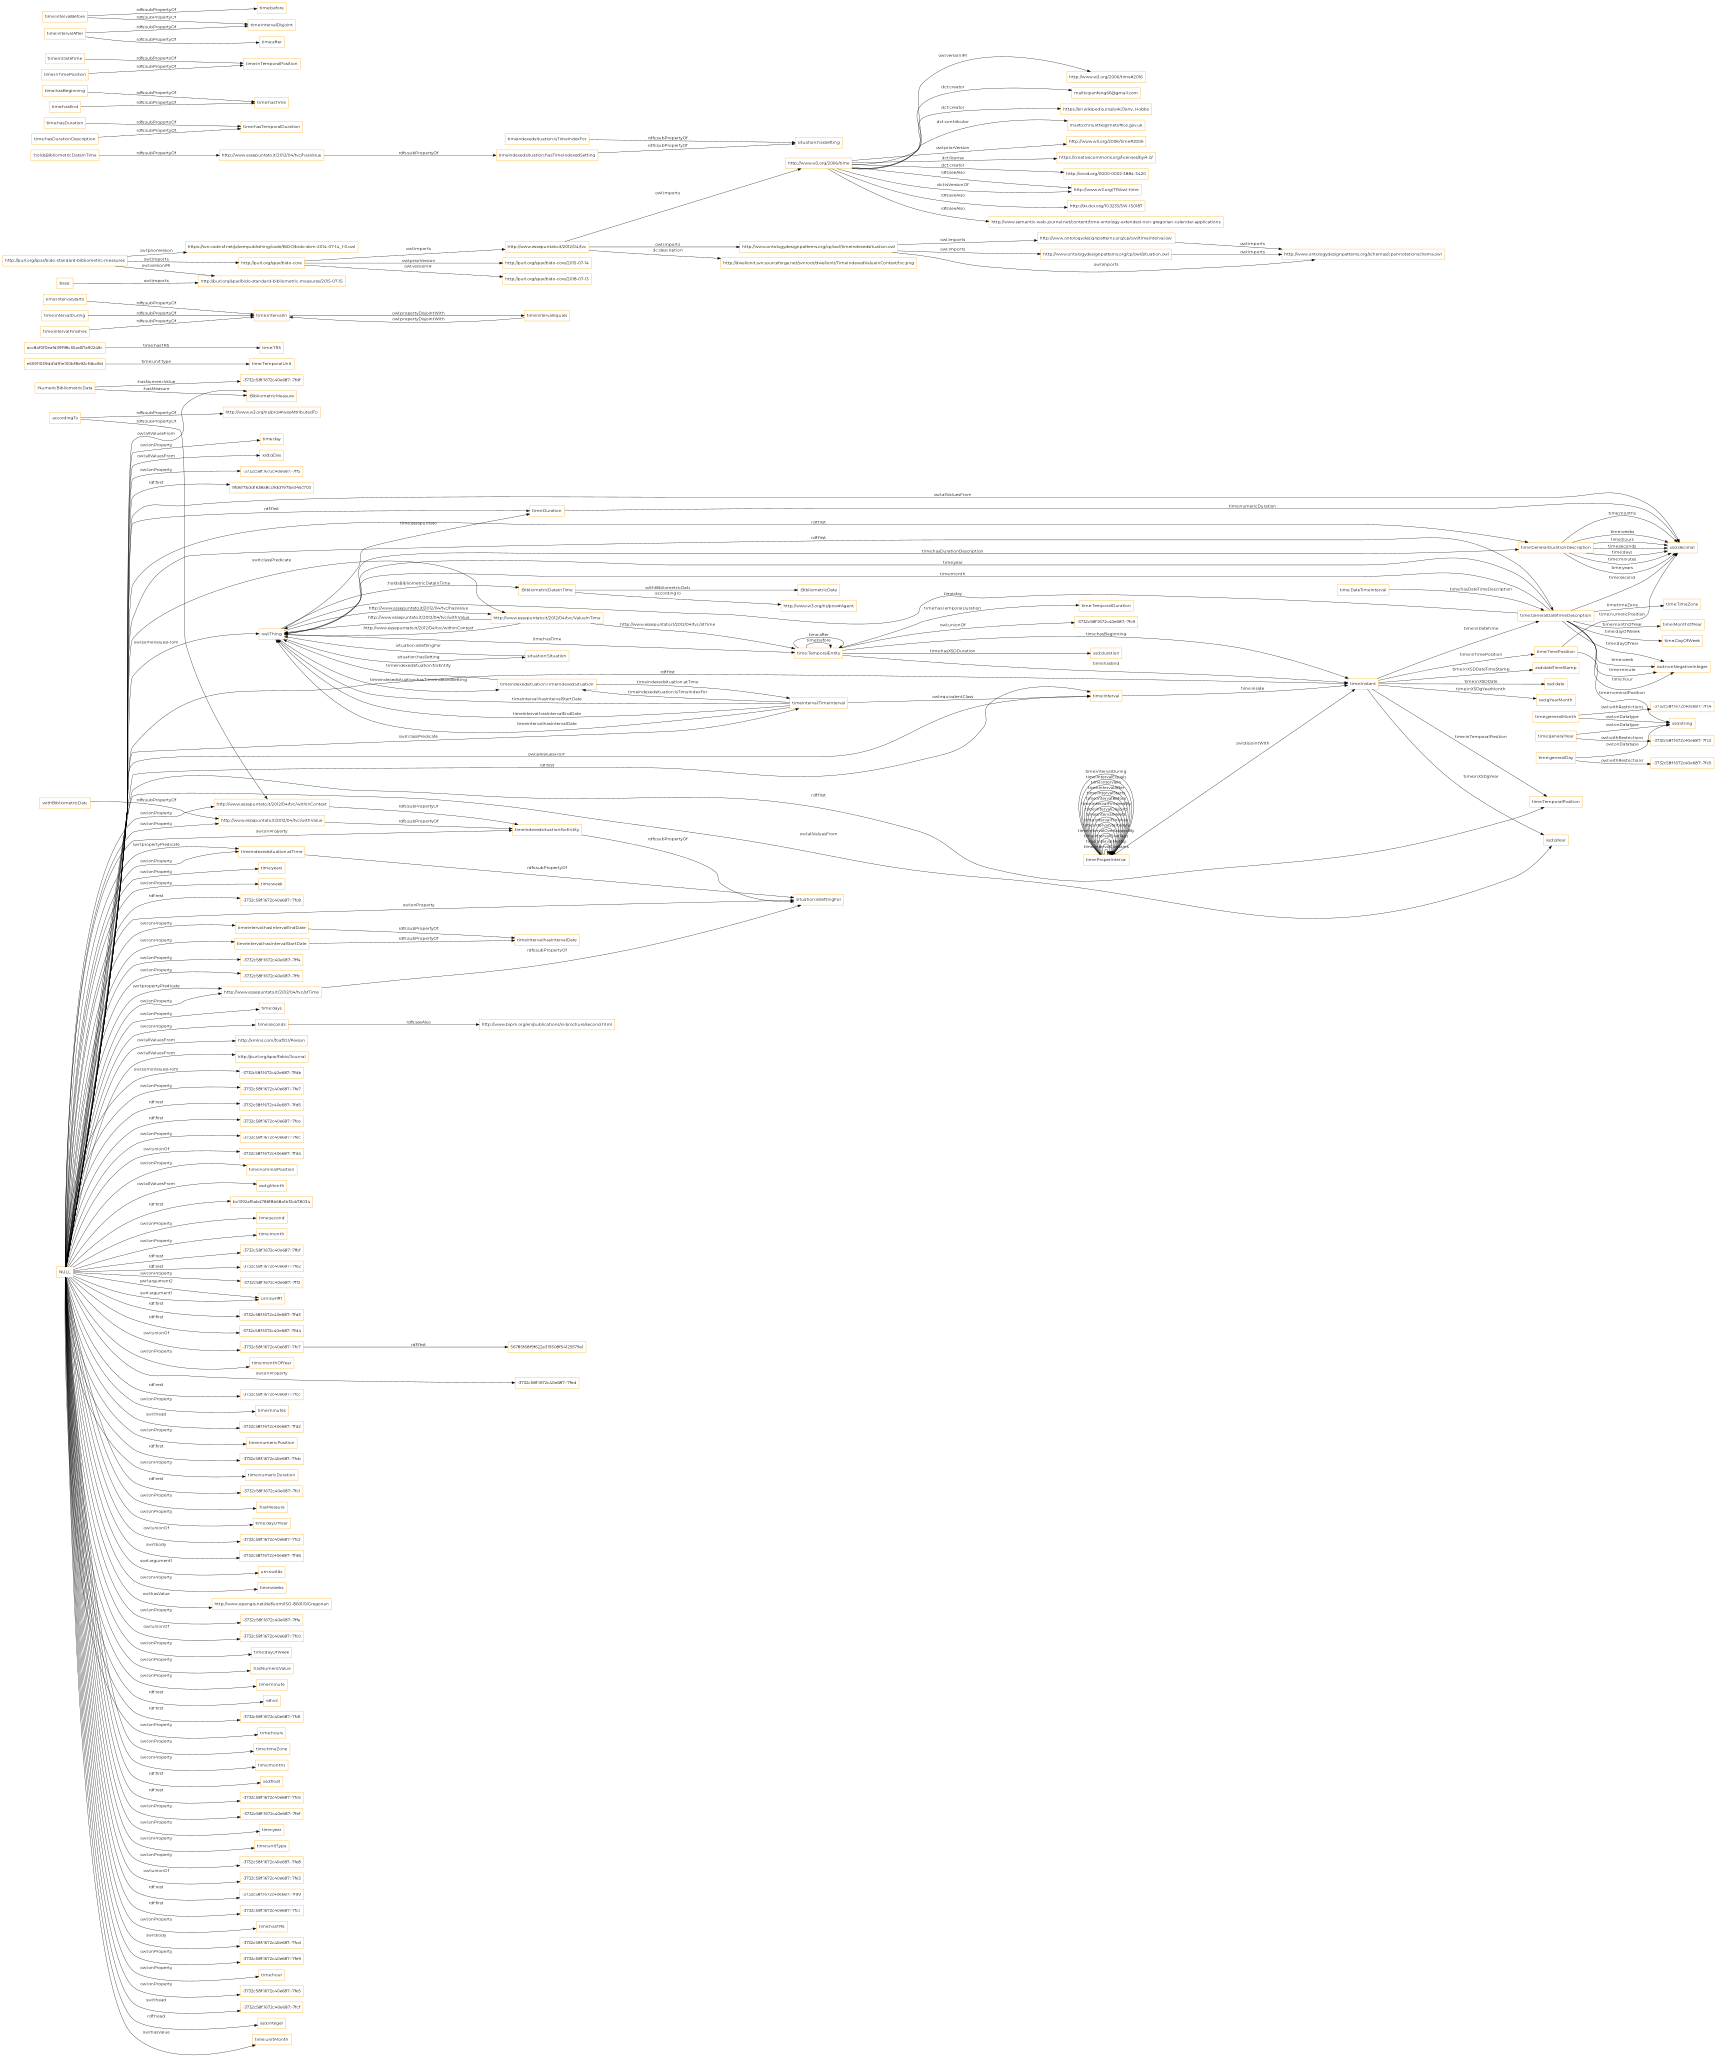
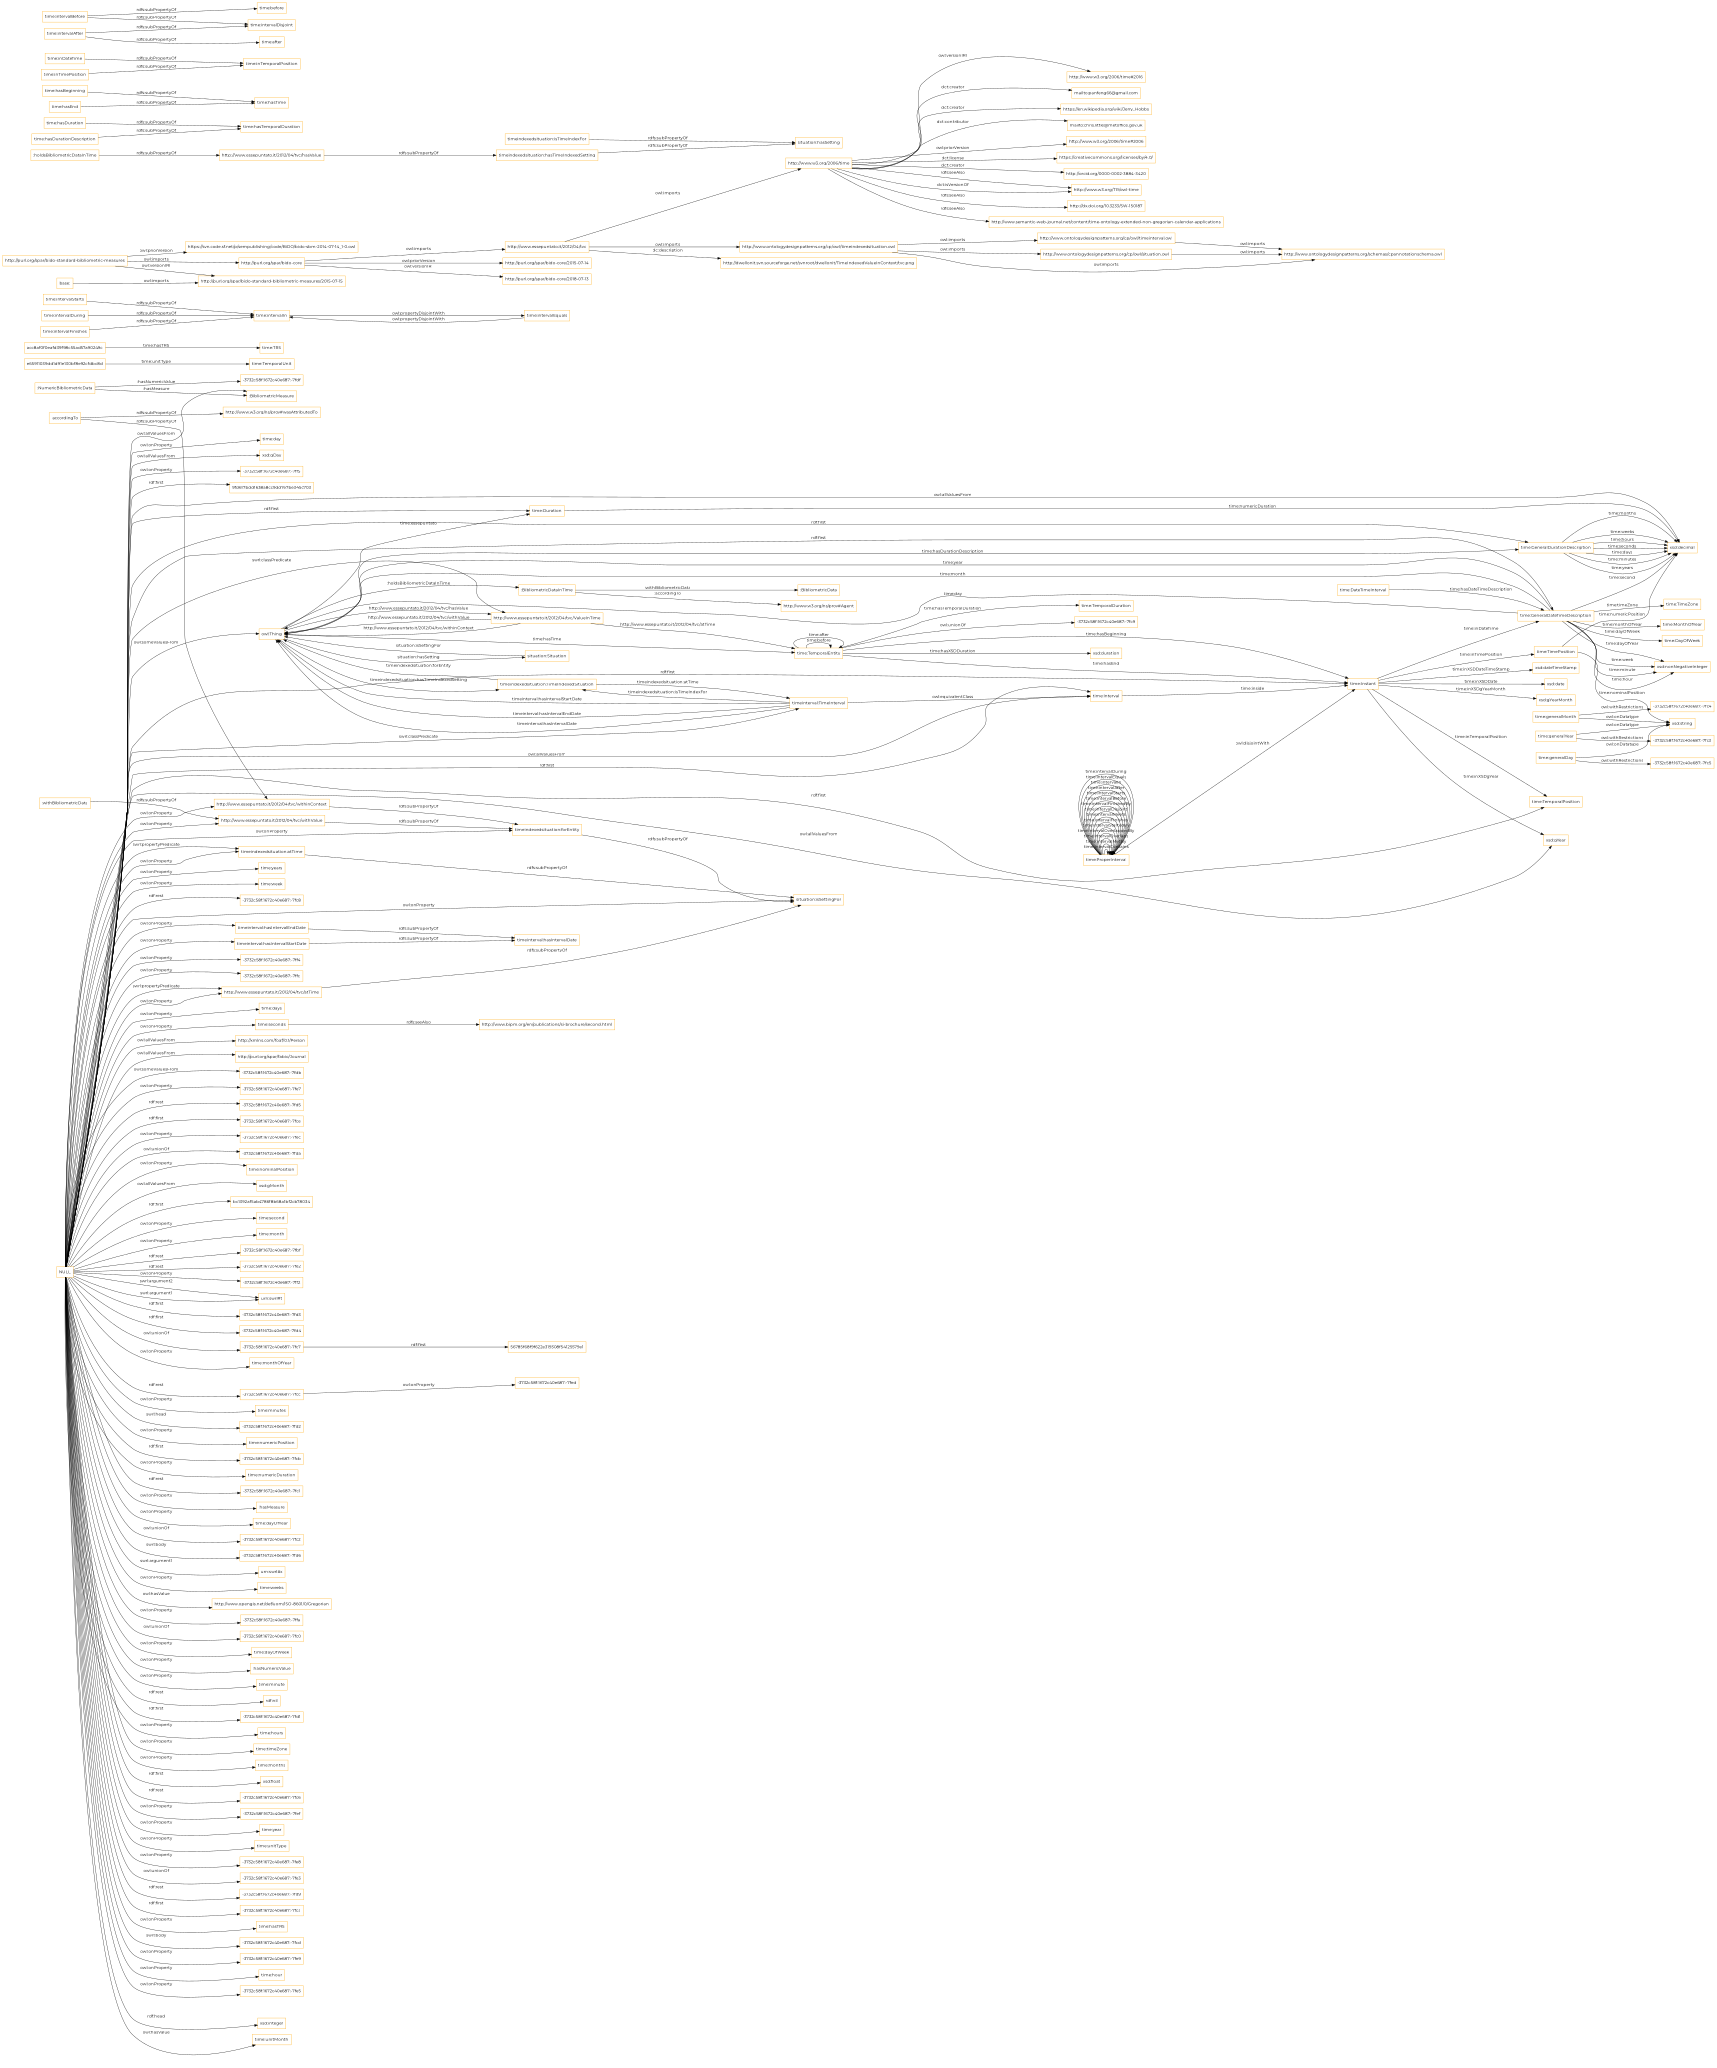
(265, 1379) -> (408, 1390)
(272, 2007) -> none
